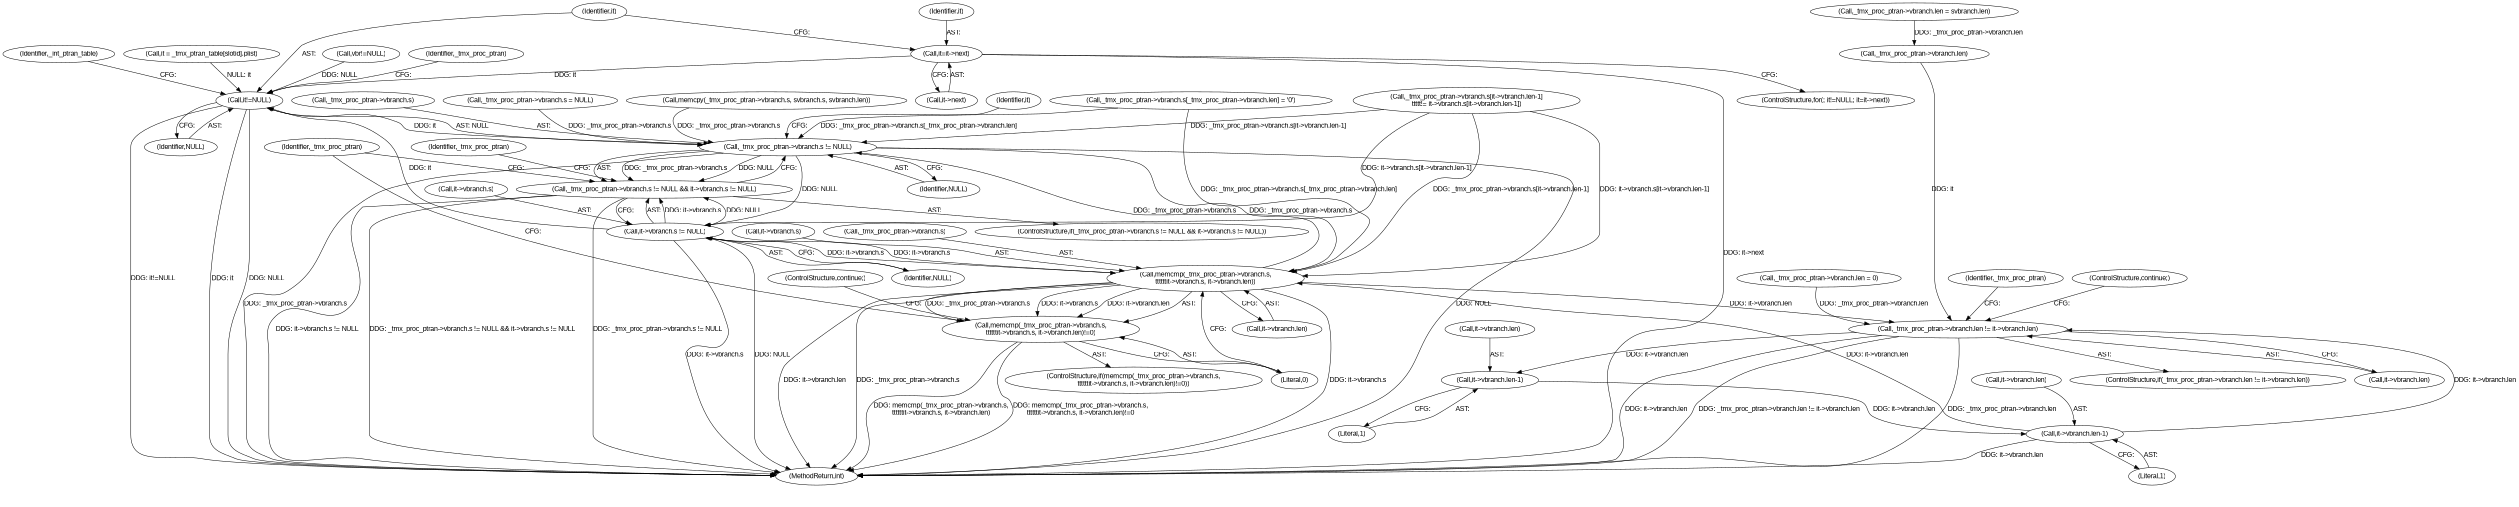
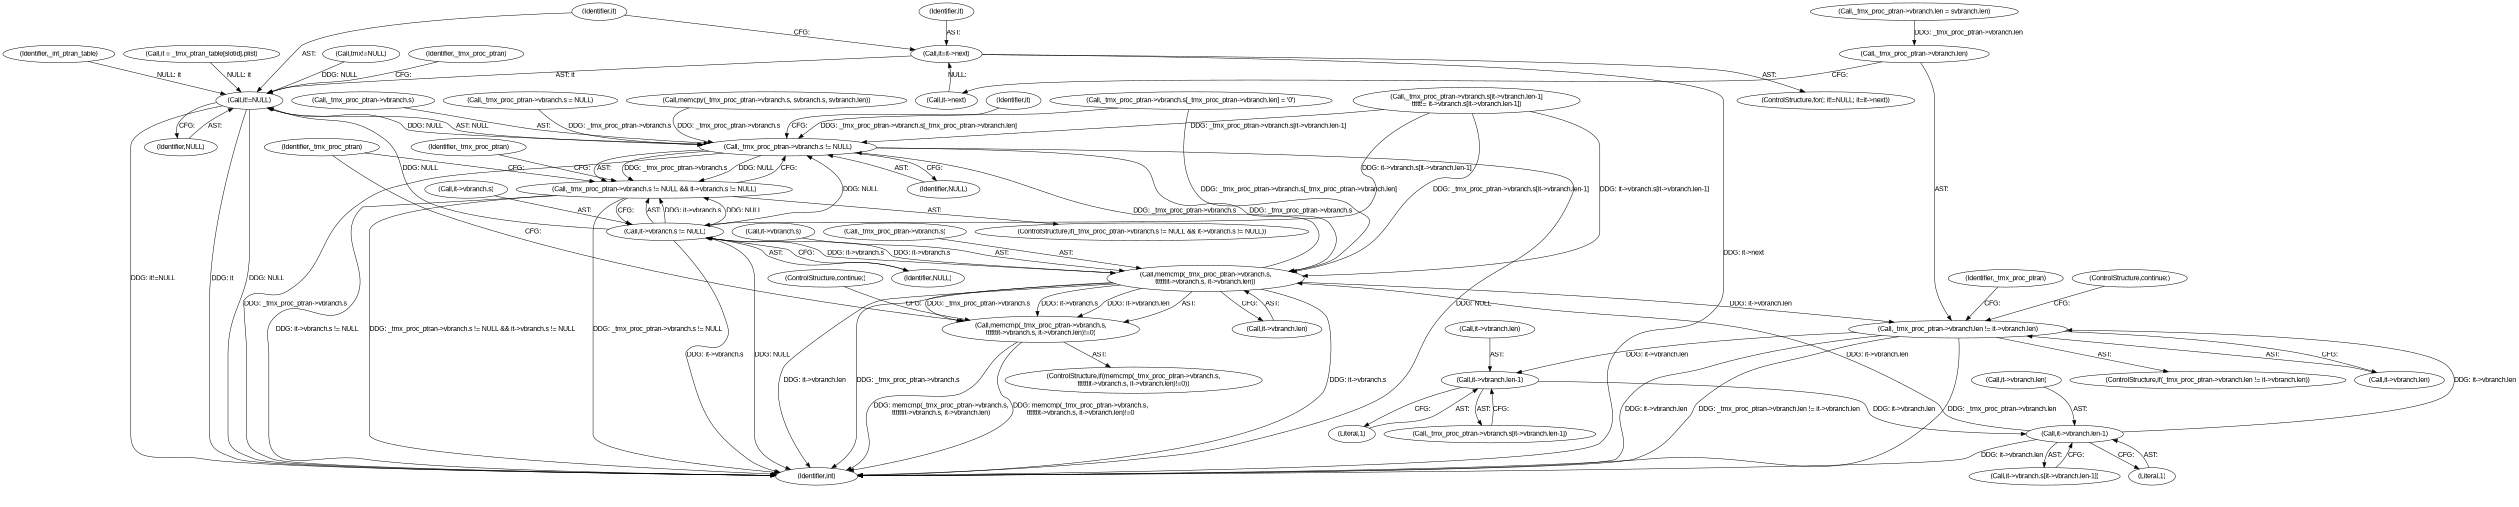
(361, 54) -> (361, 54)
(169, 75) -> (169, 75)
(565, 75) -> (565, 75)
(932, 75) -> (1425, 81)
(958, 75) -> (958, 75)
(1770, 75) -> (1770, 75)
(425, 126) -> (425, 126)
(420, 168) -> (420, 168)
(1943, 189) -> (1943, 189)
(777, 211) -> (803, 212)
(1819, 278) -> none
(1295, 380) -> none
none -> (1490, 434)
(817, 476) -> (817, 476)
none -> (2045, 476)
